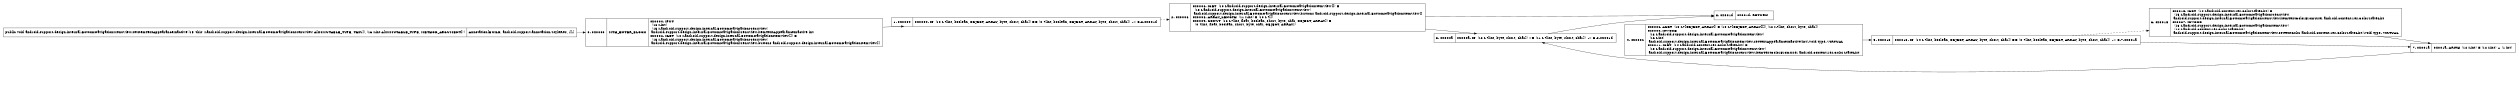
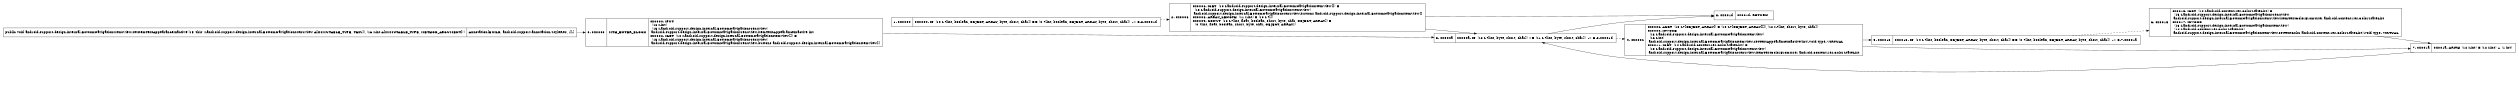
(2188, 22) -> (2188, 22)
(892, 27) -> (1157, 35)
none -> (1619, 39)
(2274, 45) -> (2135, 50)
